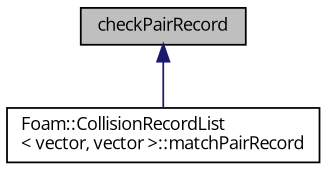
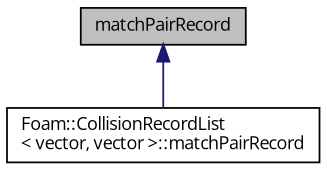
(163, 26) -> (163, 26)
